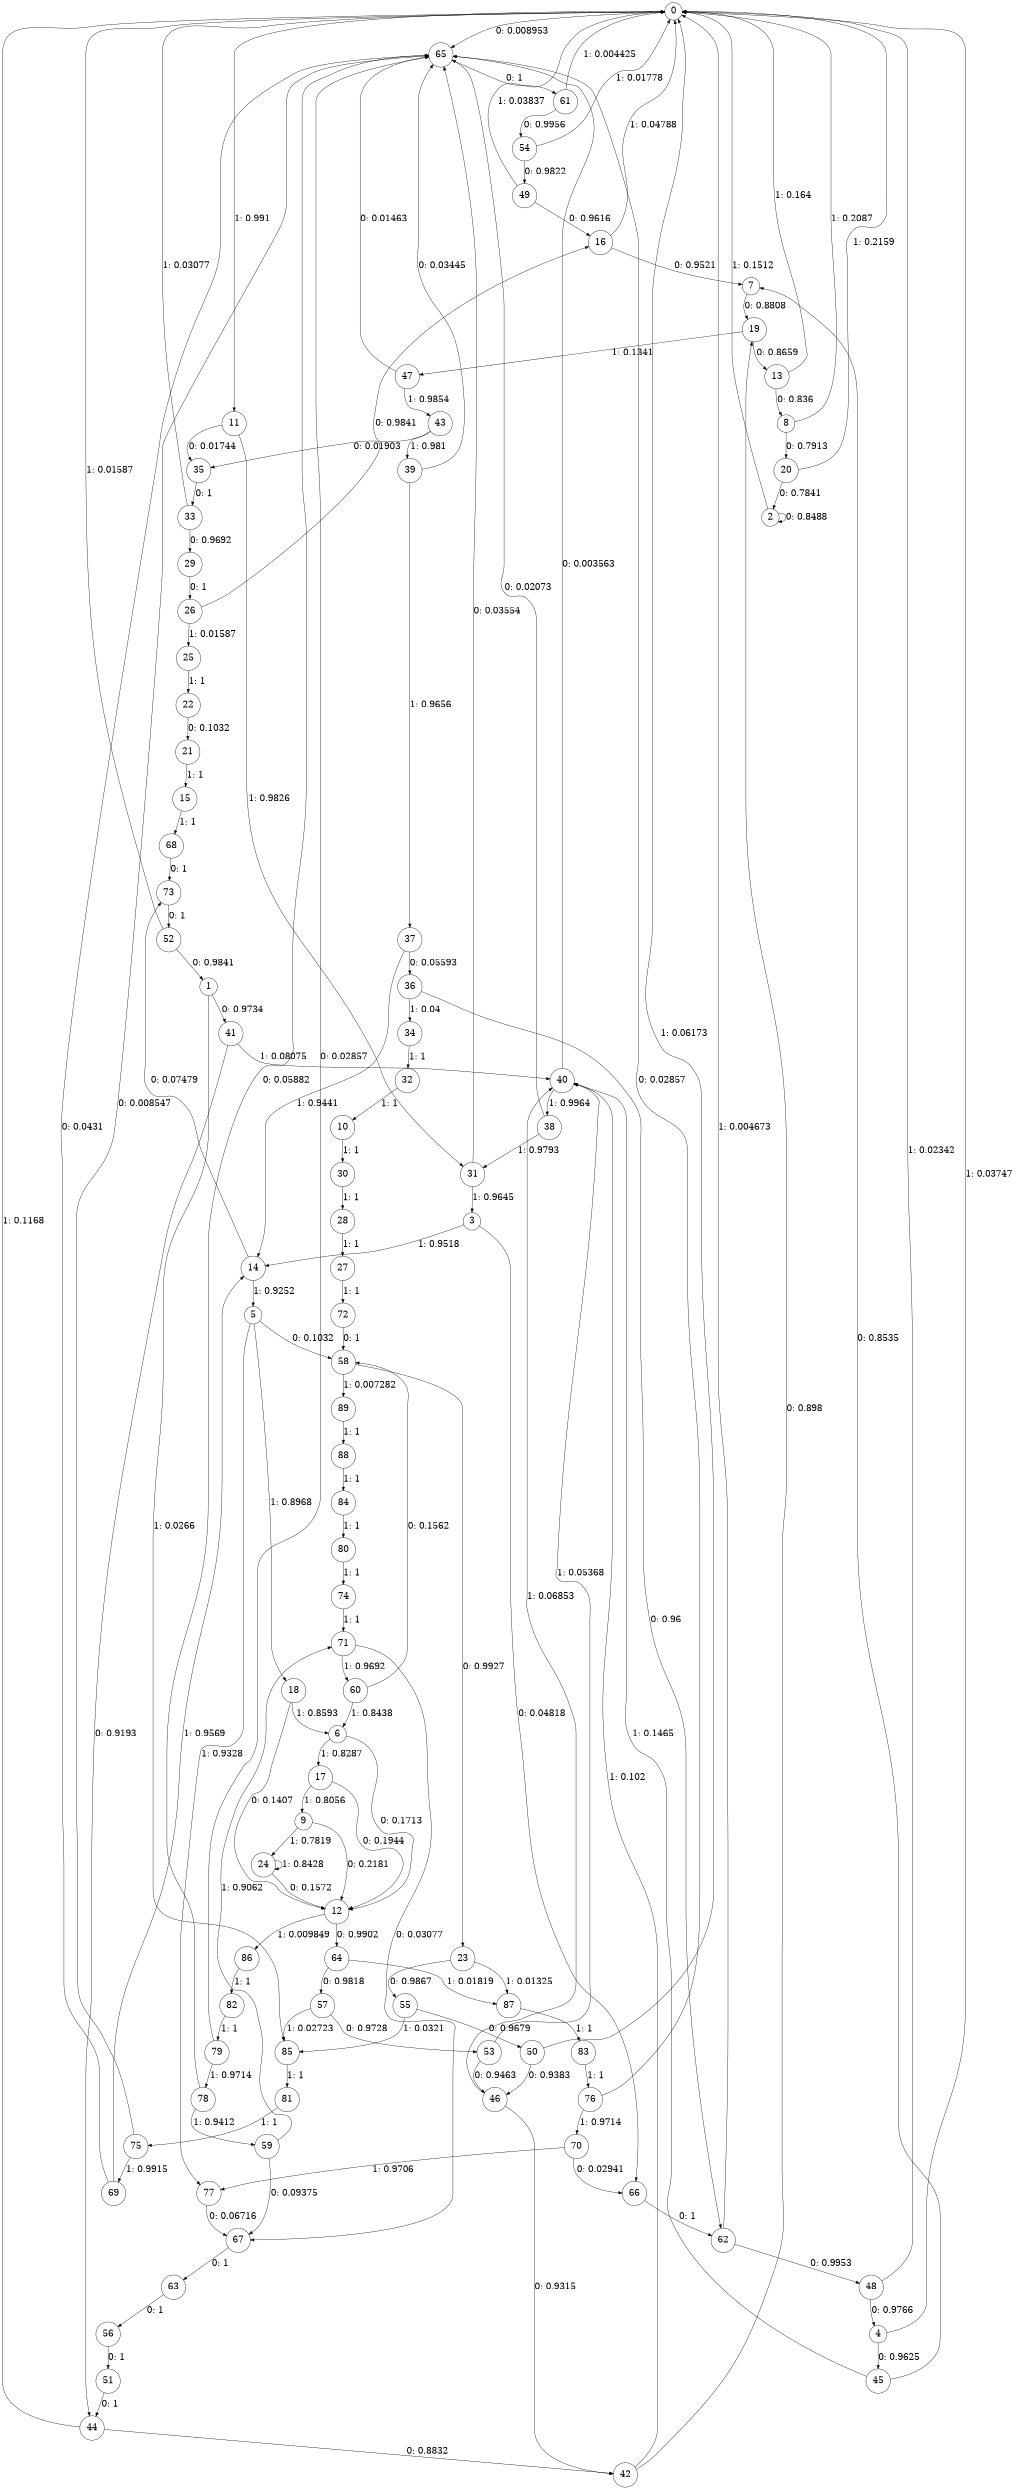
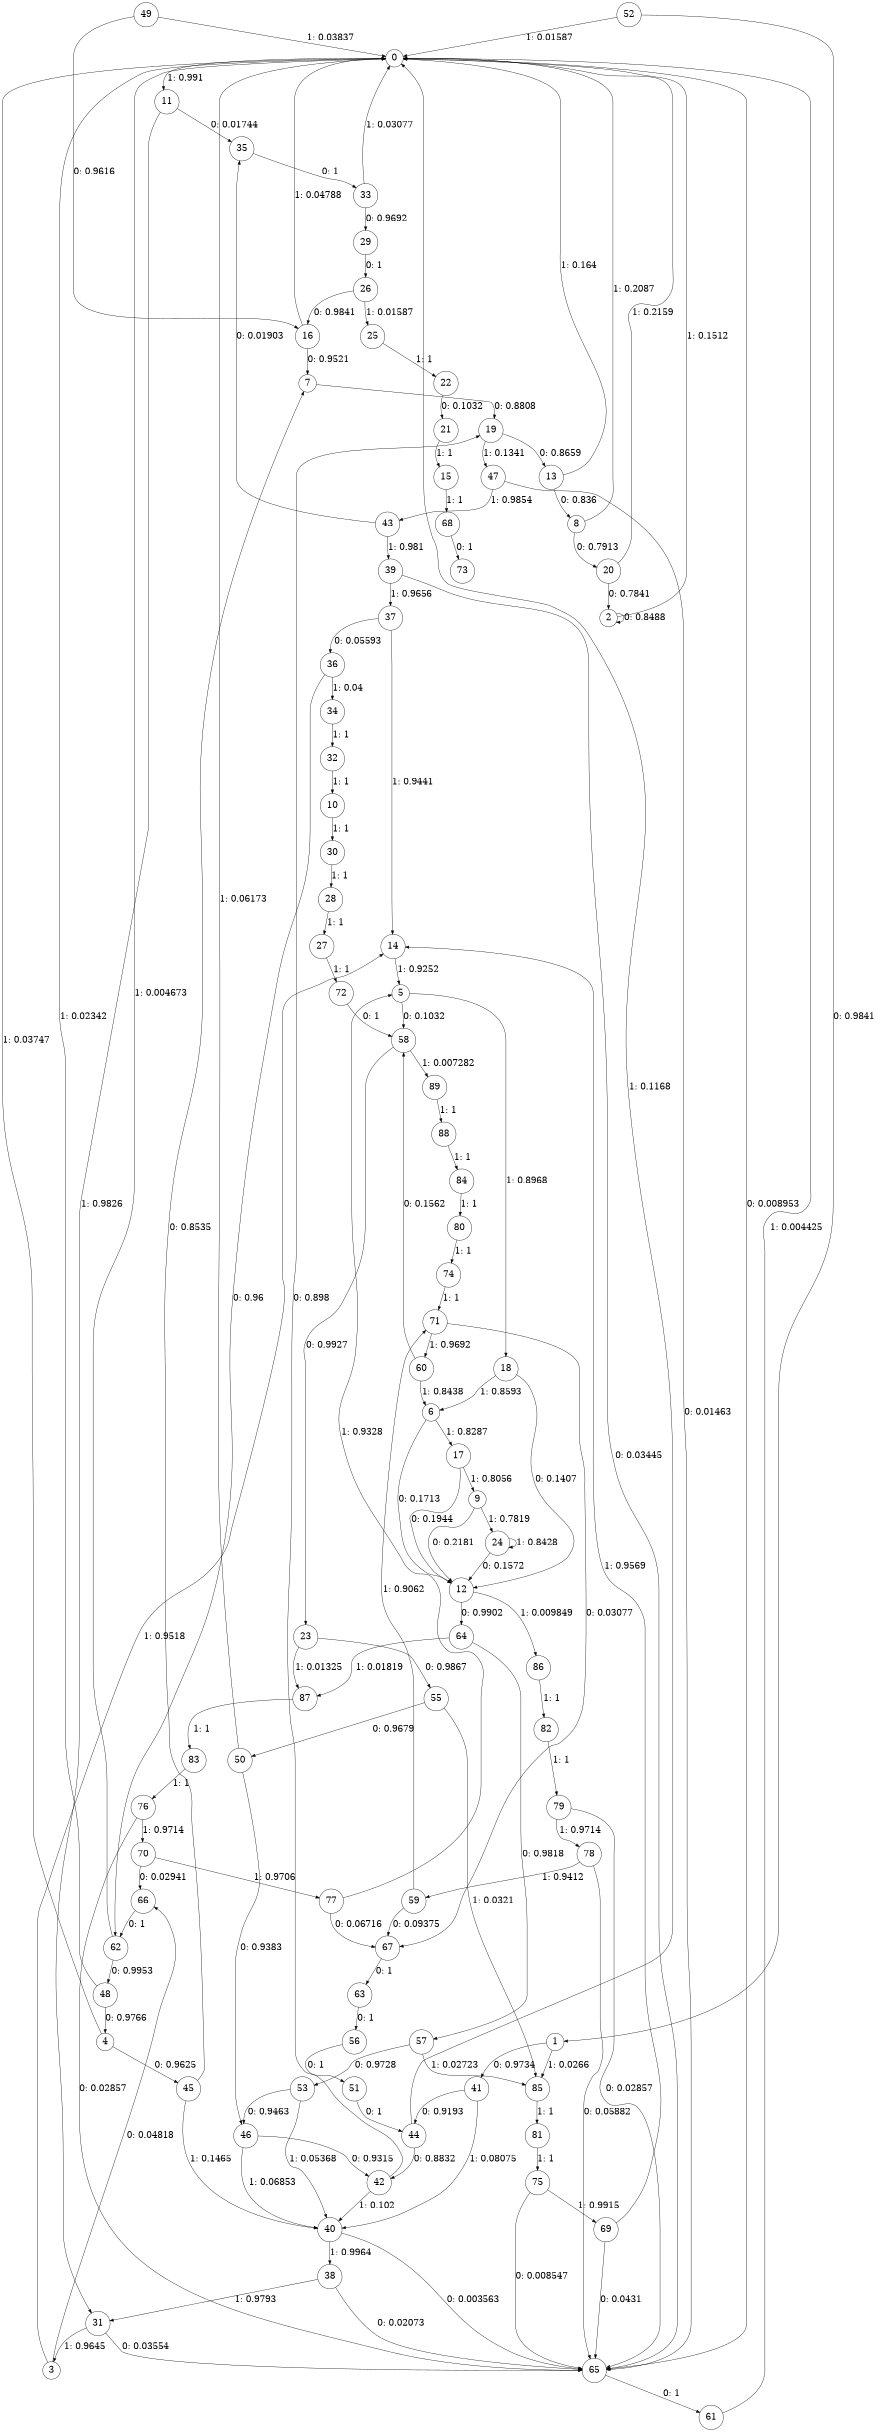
(525, 149) -> none
(169, 914) -> none
(155, 1096) -> none
(210, 1745) -> (366, 1502)
